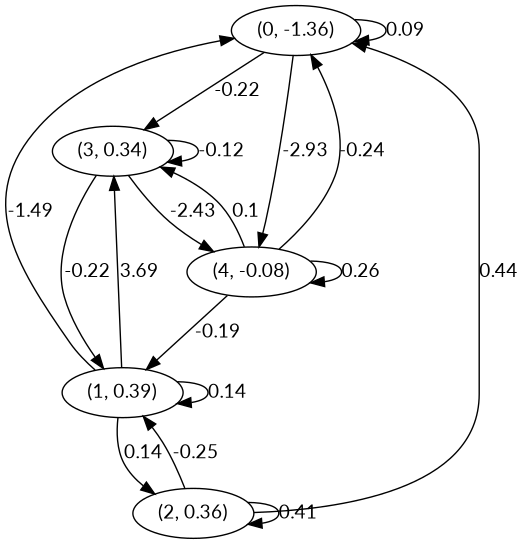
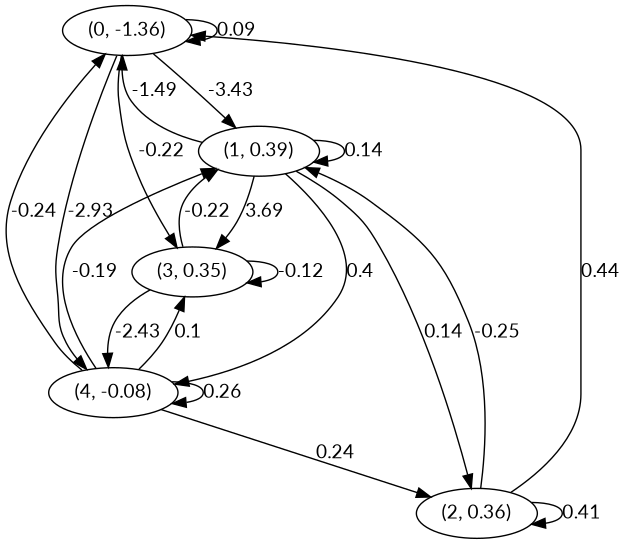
none -> (190, 86)
(113, 151) -> (192, 272)
none -> (329, 309)
none -> (289, 451)
